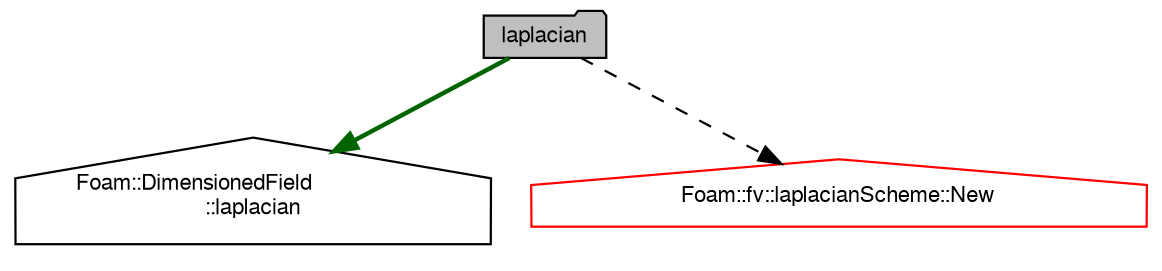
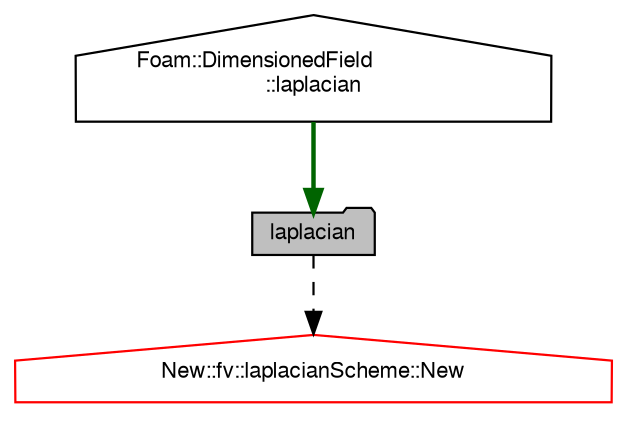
(432, 99) -> (314, 156)
(839, 197) -> (314, 372)
